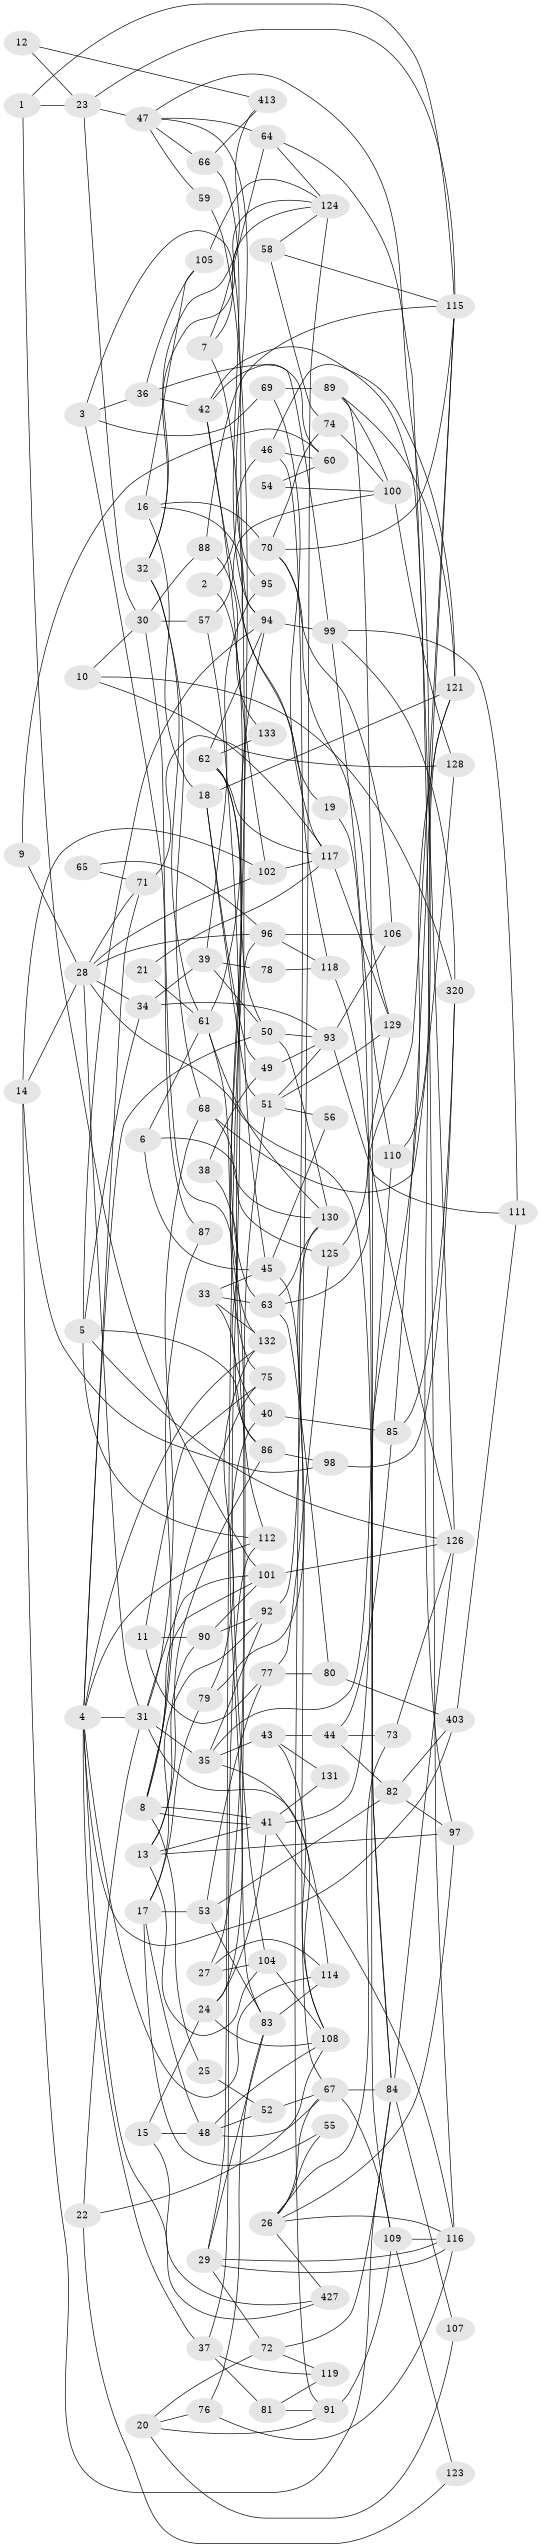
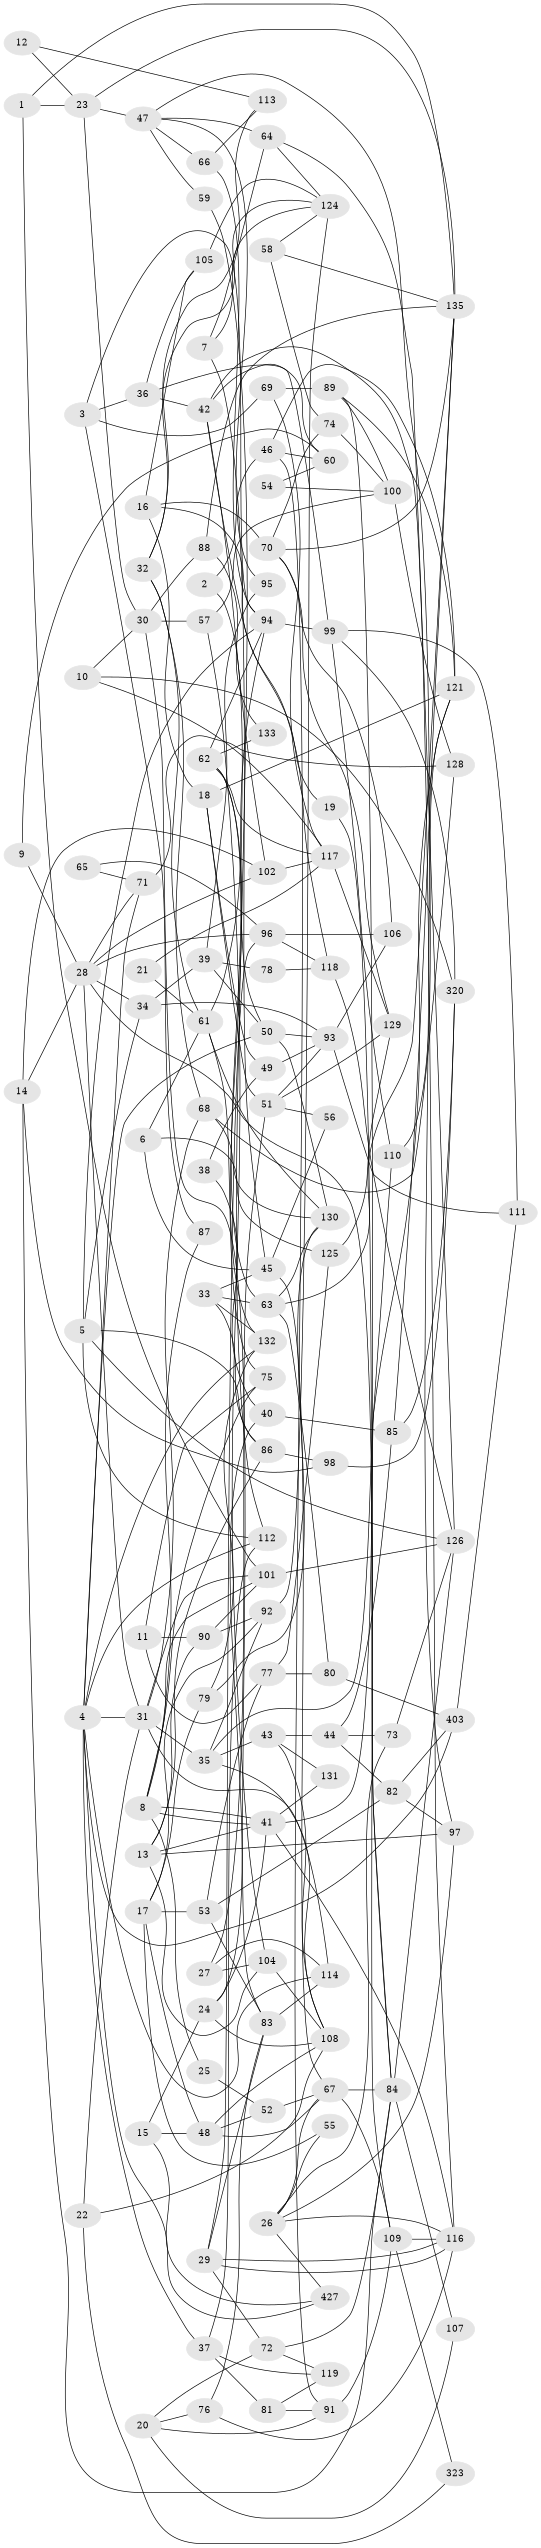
(267, 101) -> (267, 101)
(455, 307) -> (455, 307)
(455, 2474) -> (455, 2474)
